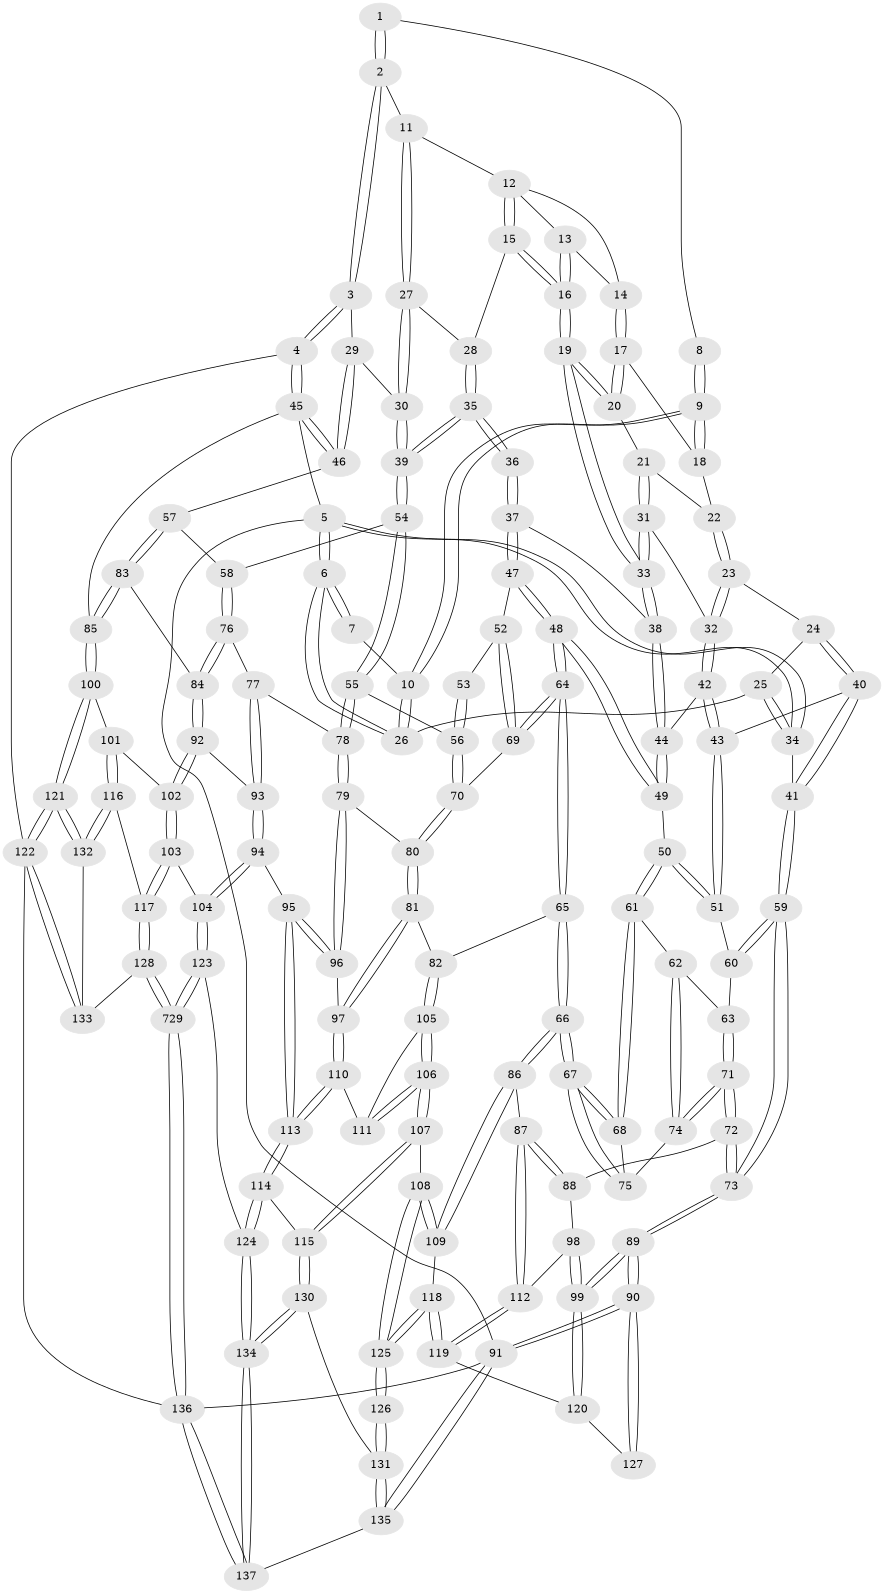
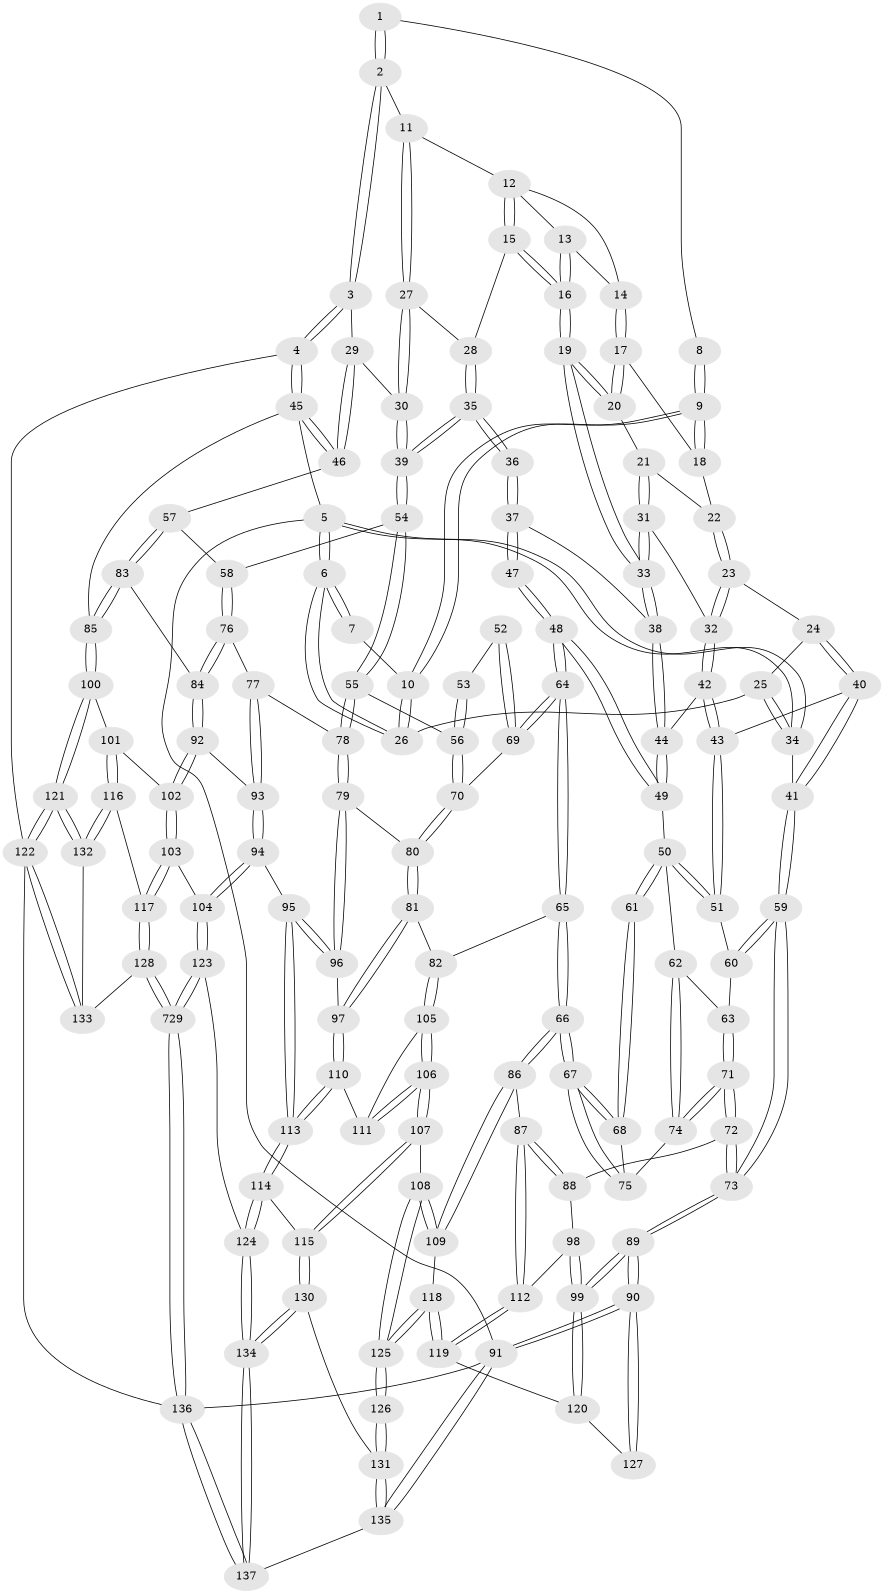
(507, 602) -> none
(654, 936) -> (670, 908)
